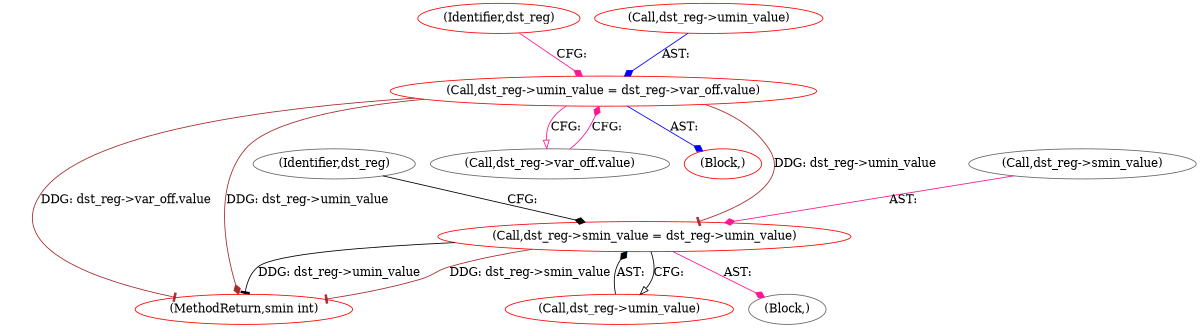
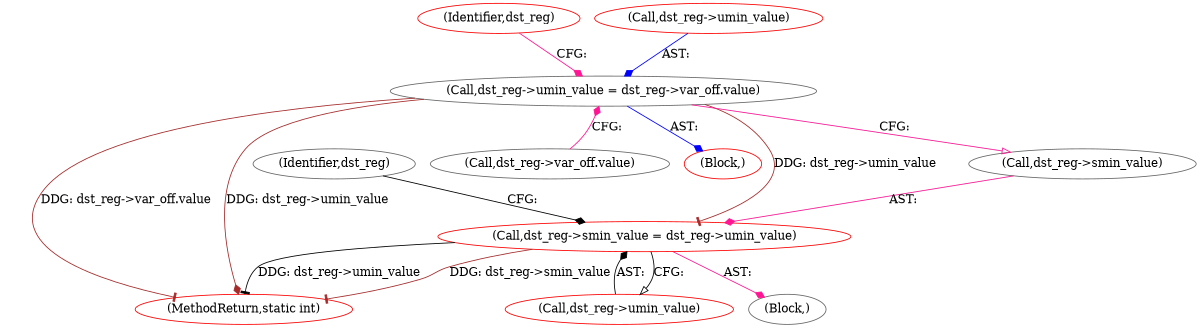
(603, 91) -> (603, 91)
(551, 120) -> (847, 128)
(244, 309) -> (244, 309)
